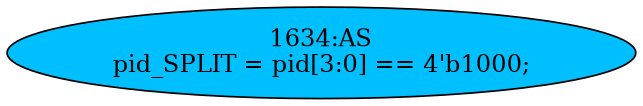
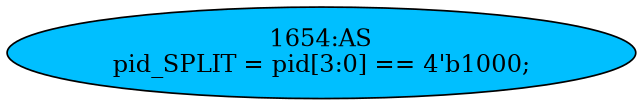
(321, 53) -> (321, 53)
